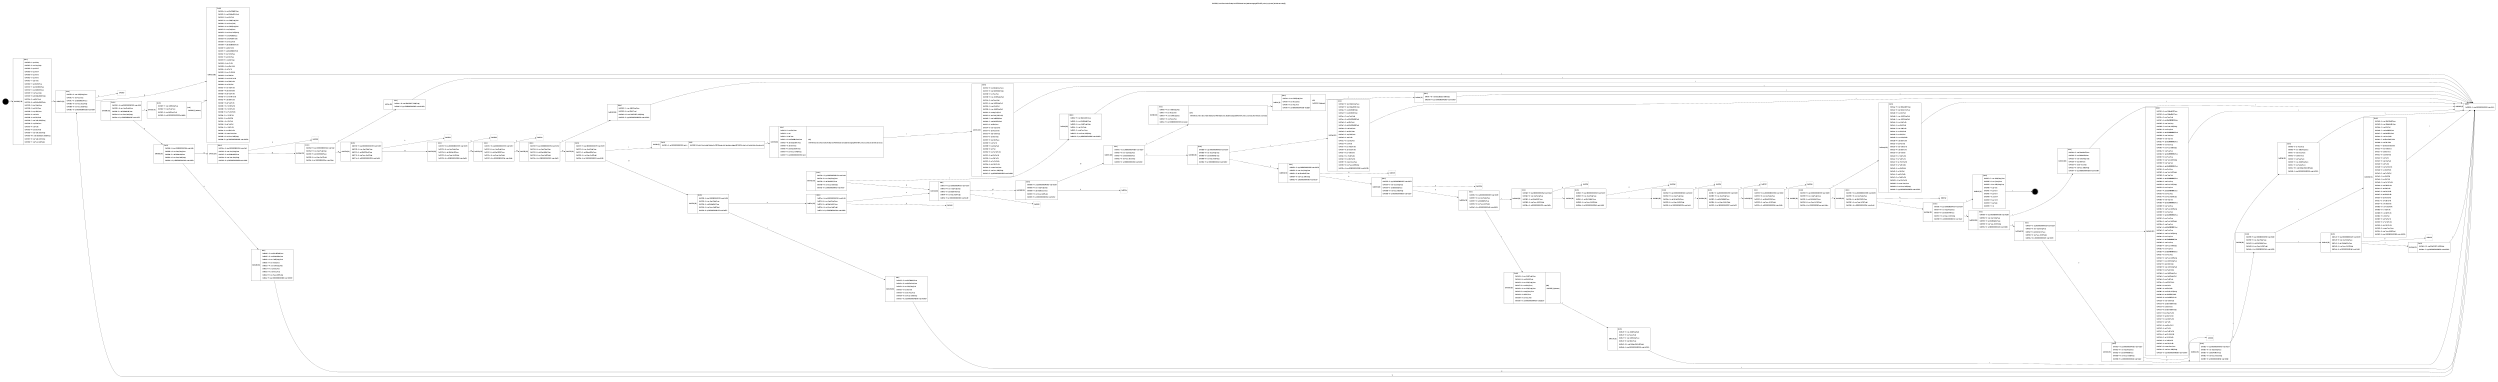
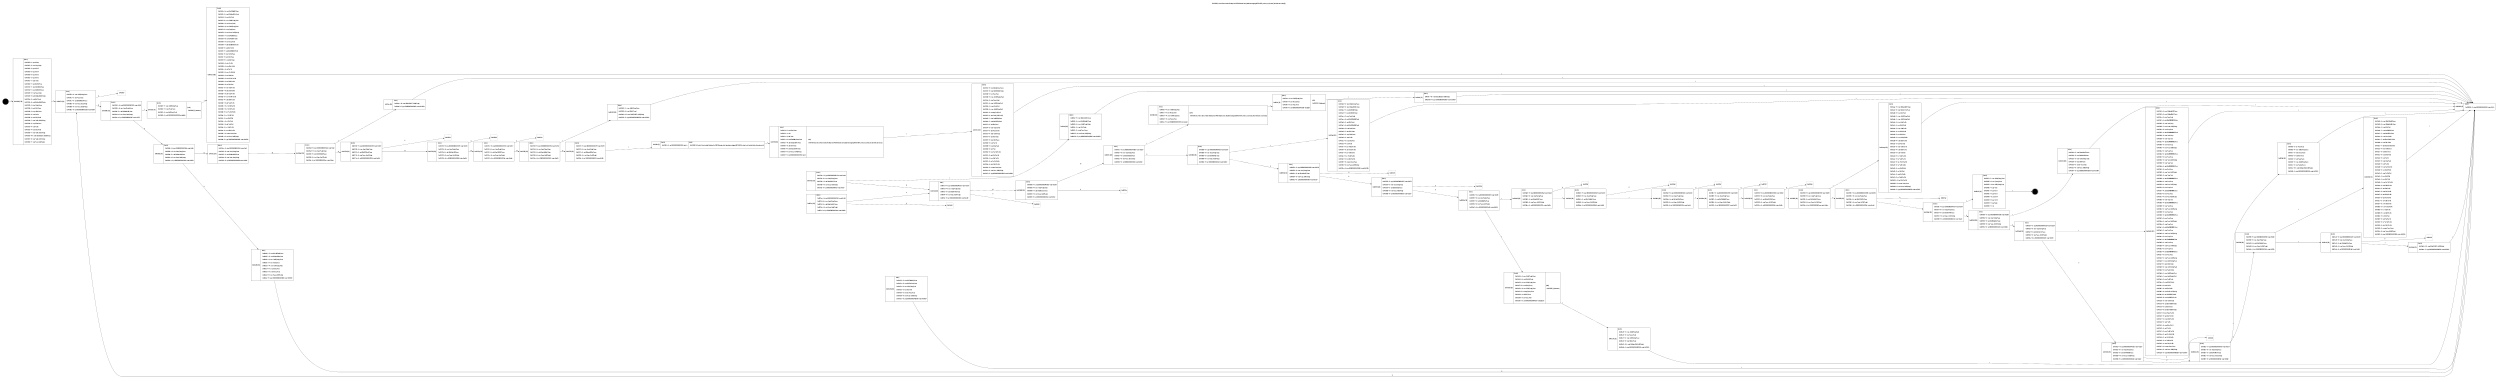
(151, 95) -> (98, 106)
(315, 139) -> none
(708, 204) -> none
